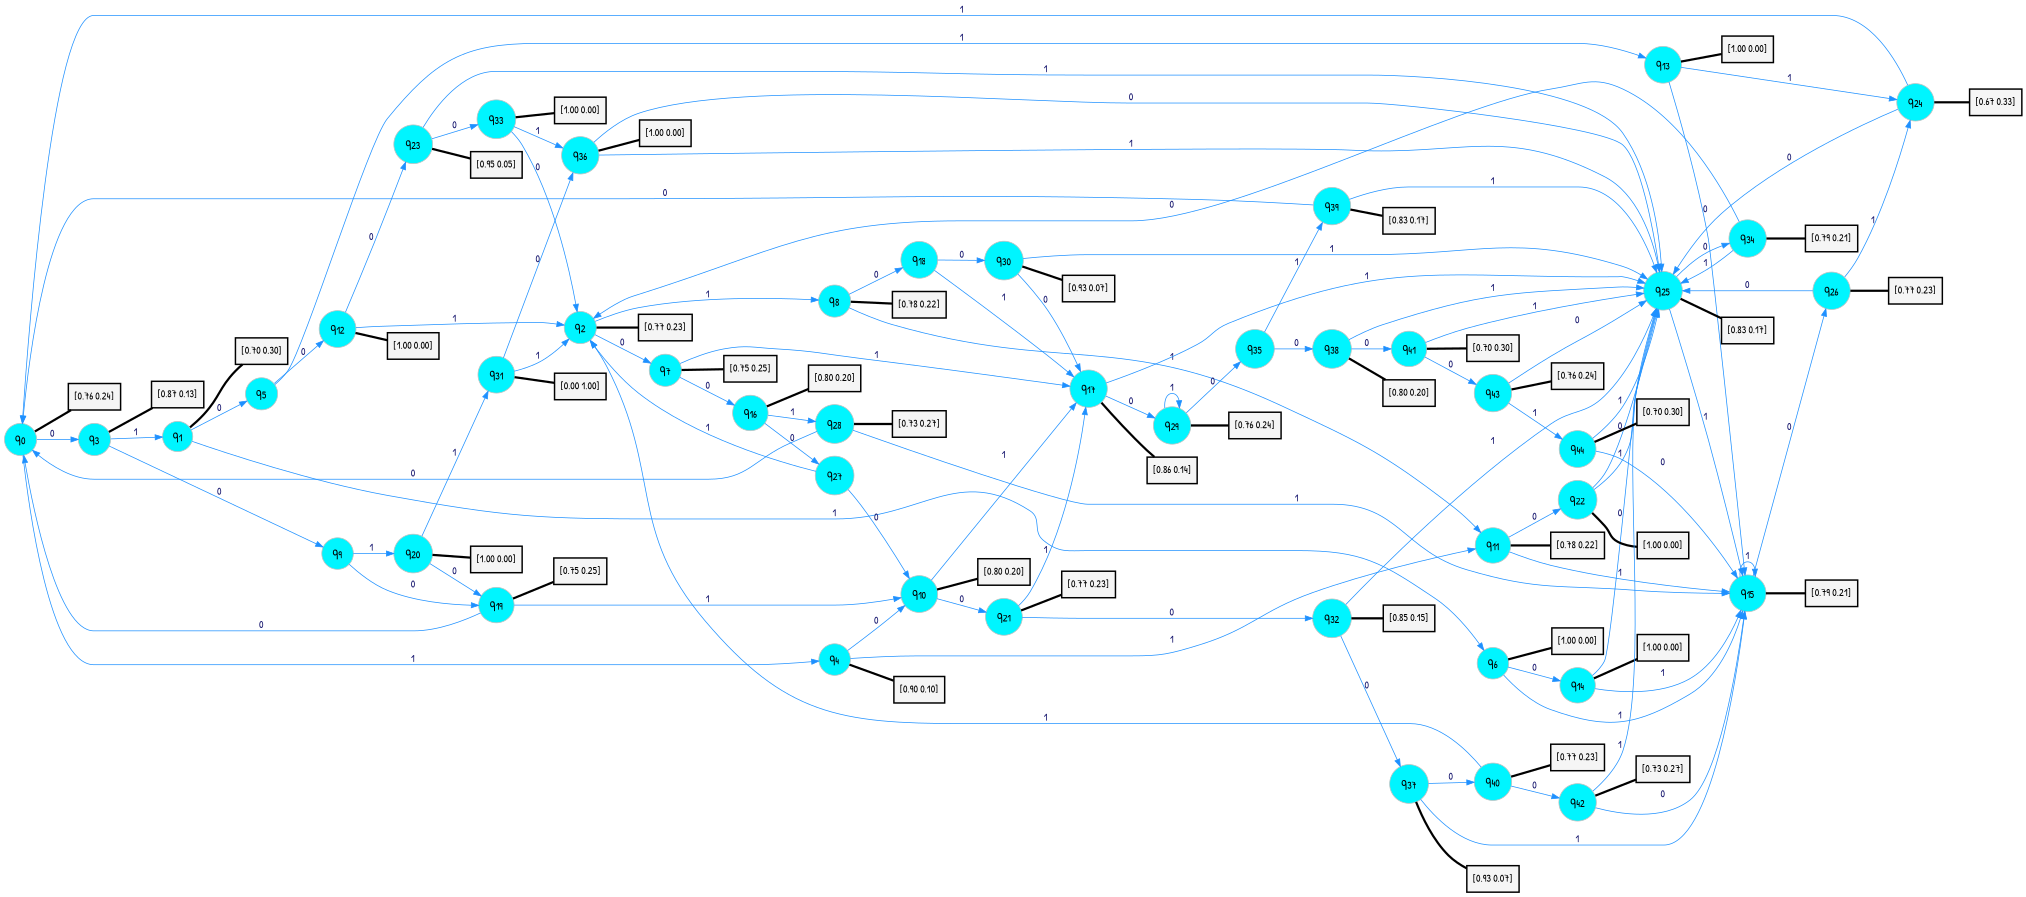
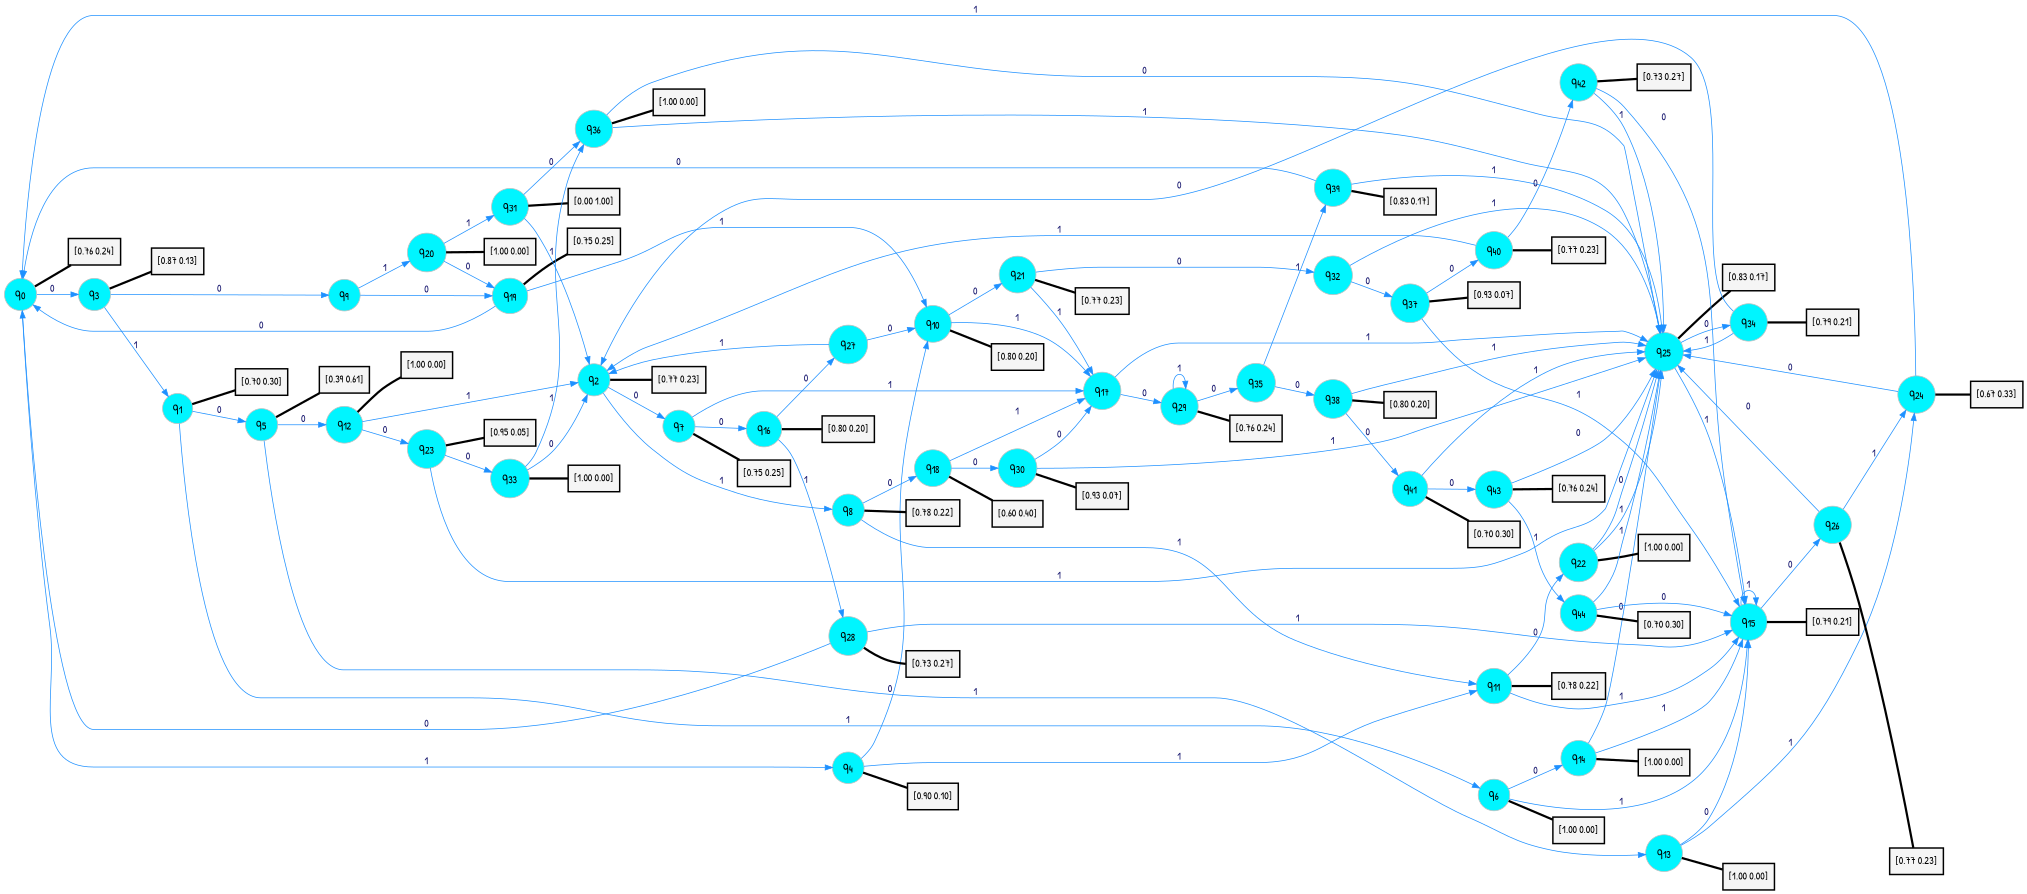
none -> (344, 380)
(1172, 470) -> none
none -> (1018, 514)
(1409, 618) -> none
